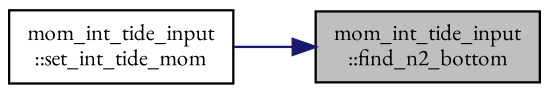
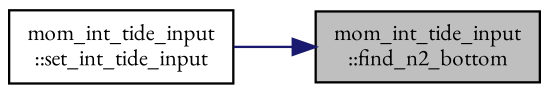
(121, 47) -> (121, 47)
